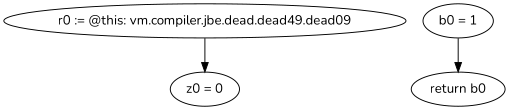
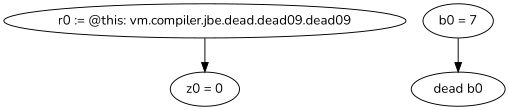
(205, 21) -> (205, 21)
(458, 21) -> (458, 21)
(458, 89) -> (458, 89)
